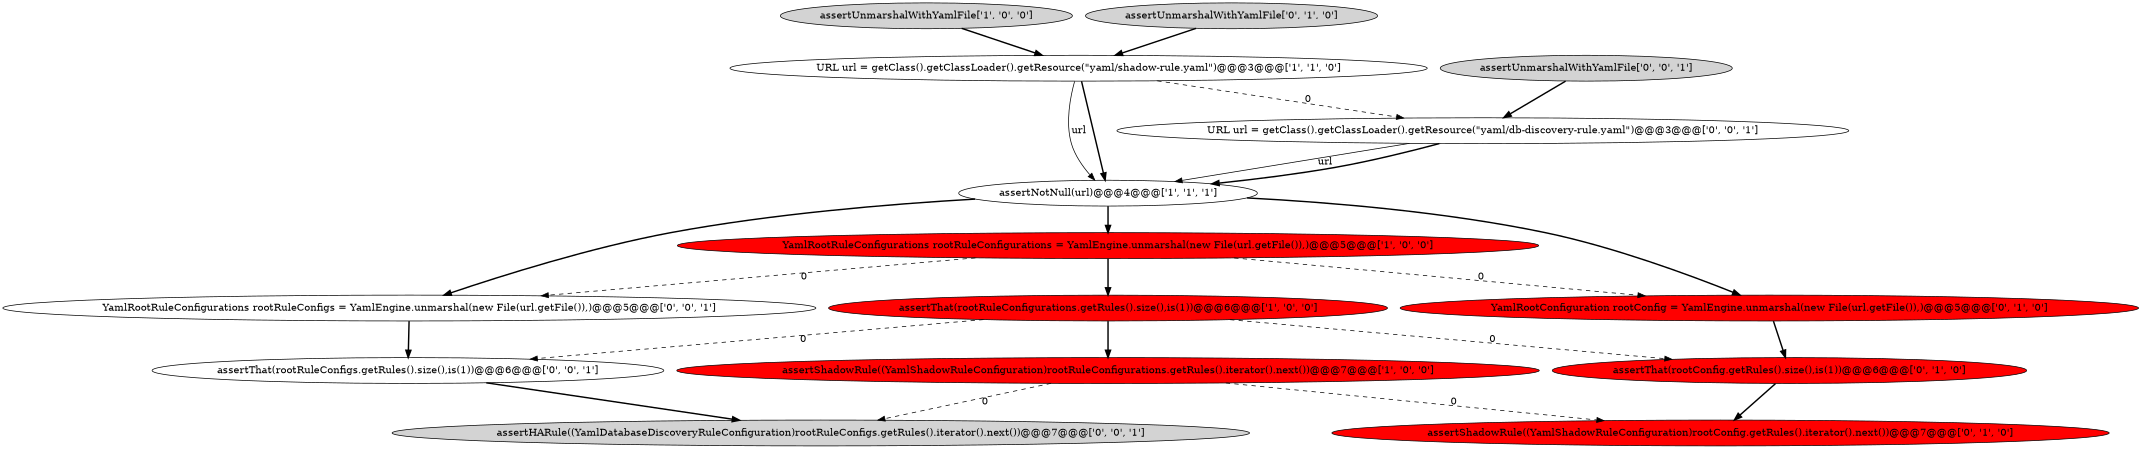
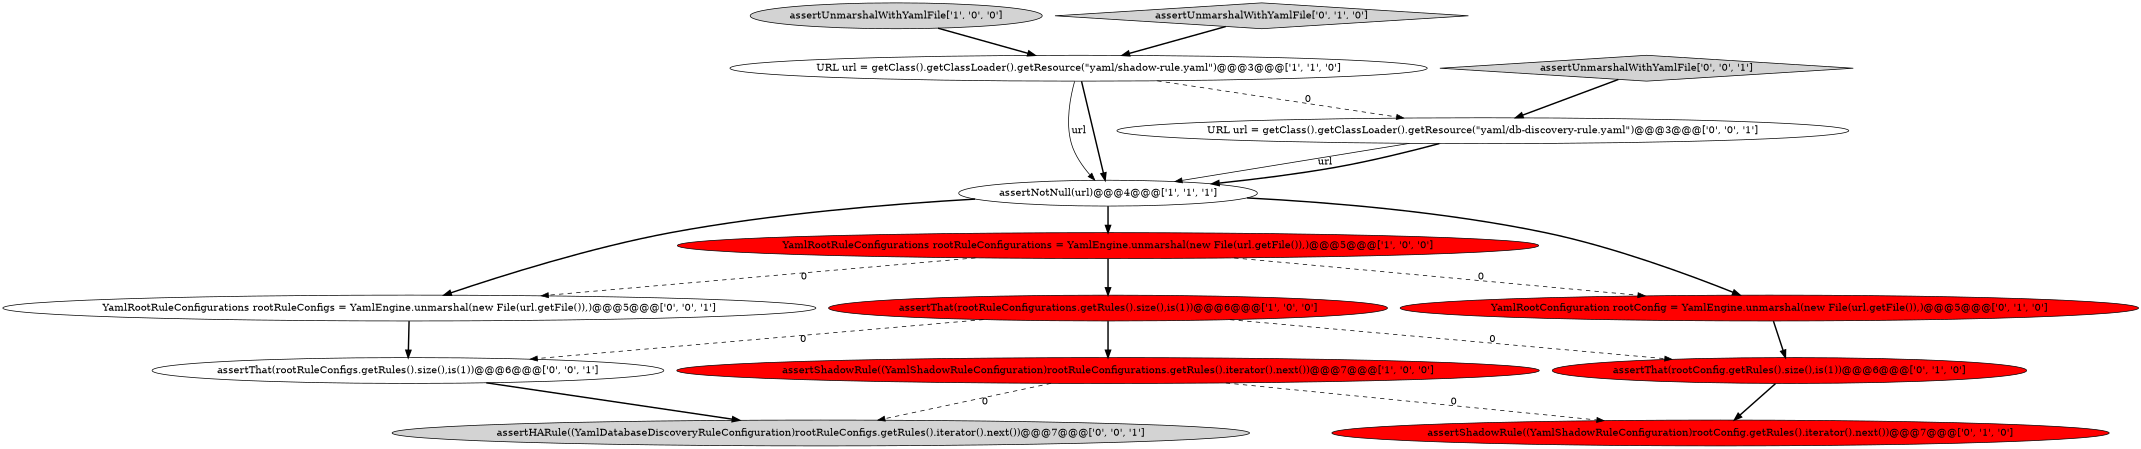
(1232, 16) -> (1262, 16)
(1586, 68) -> (1647, 68)
